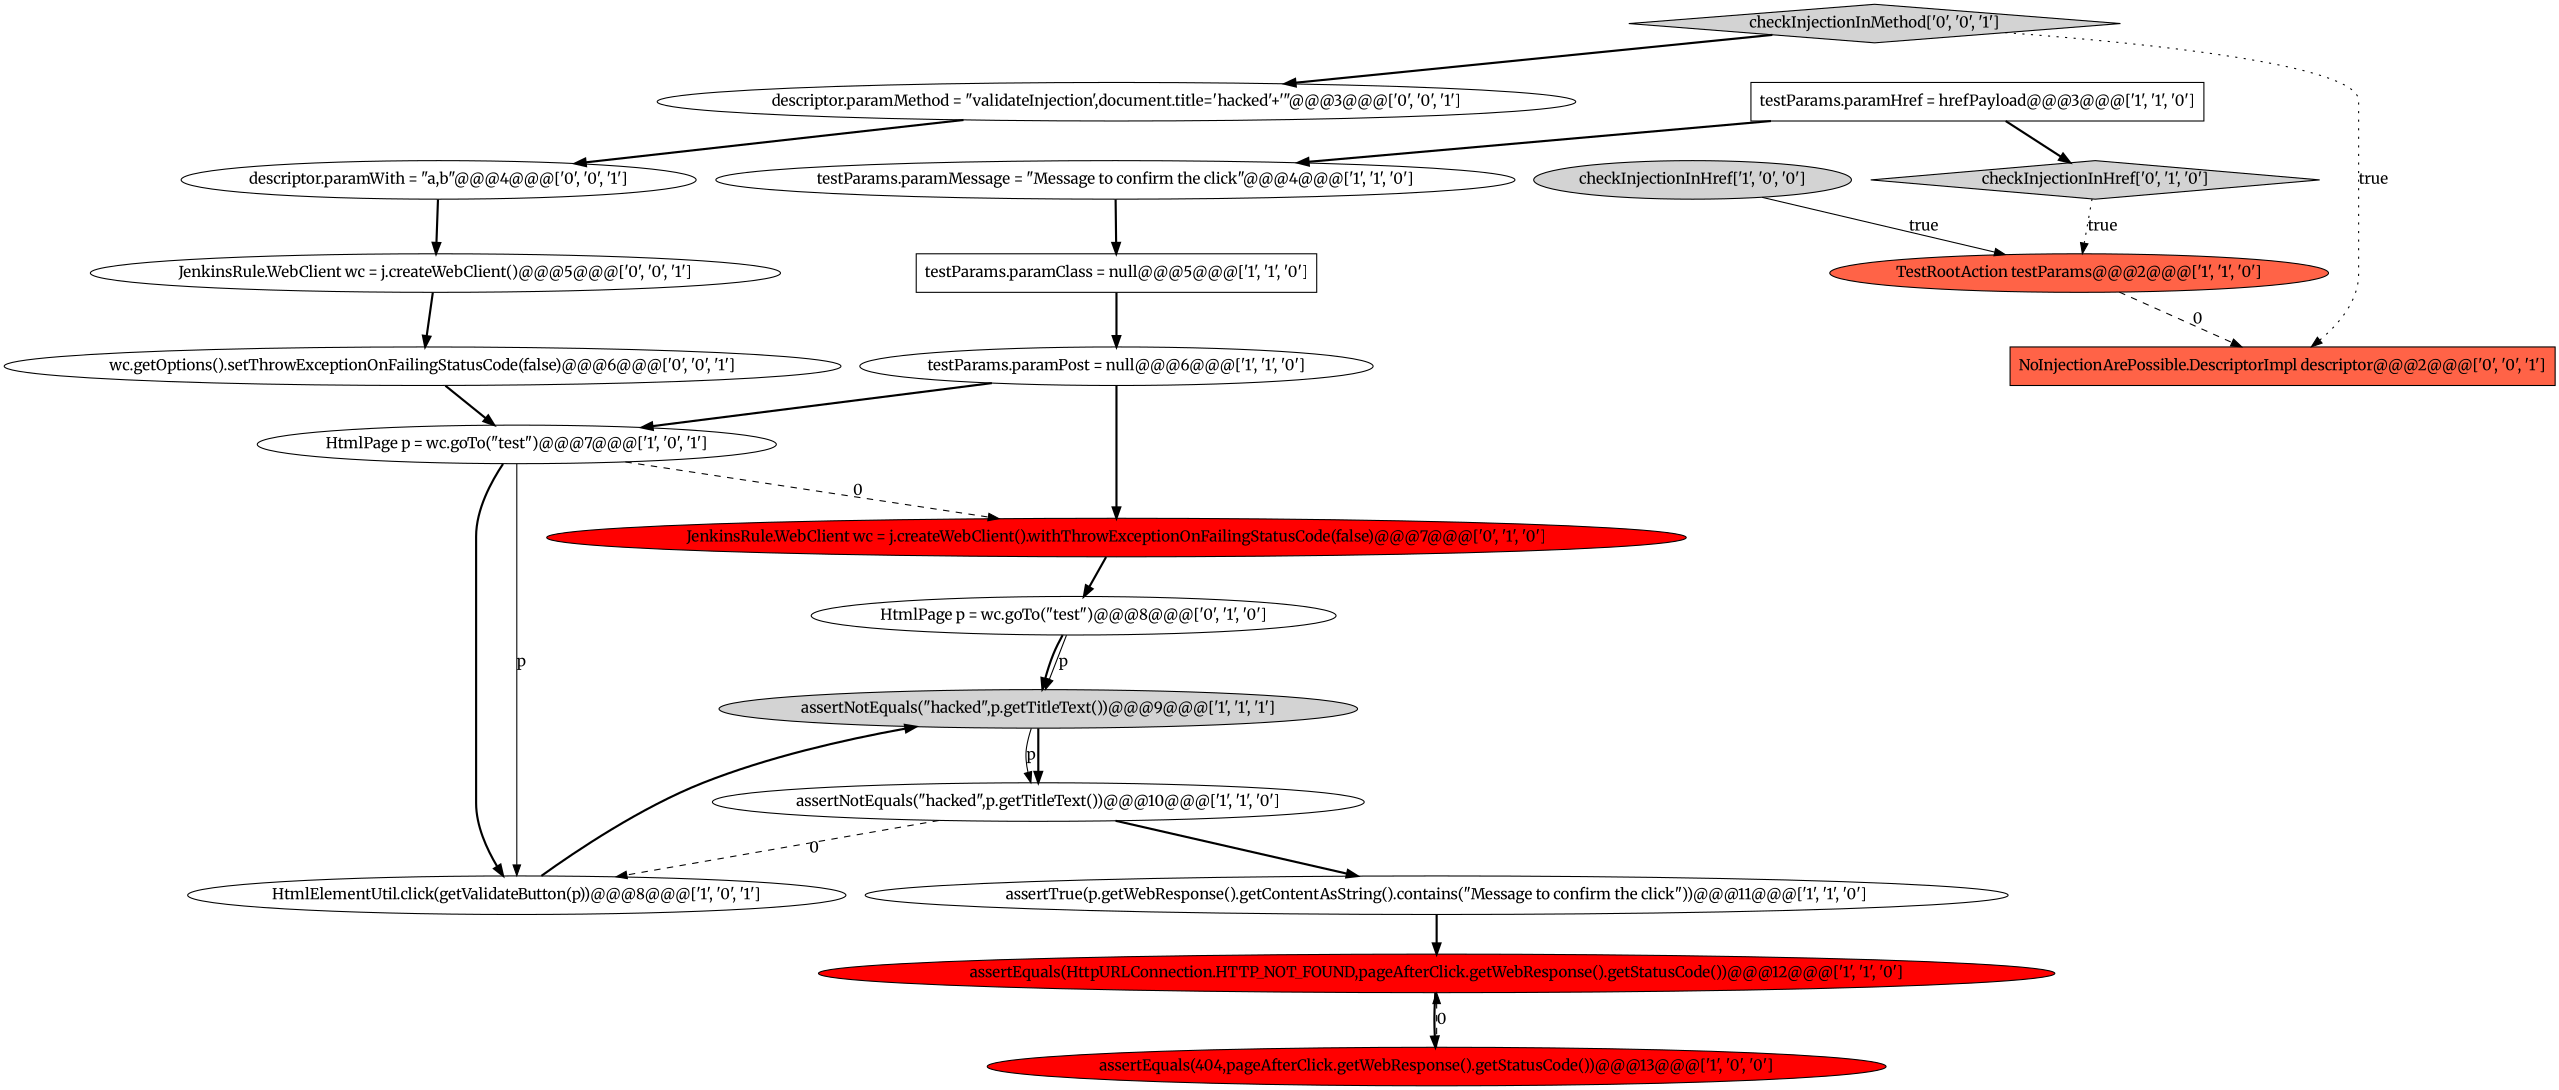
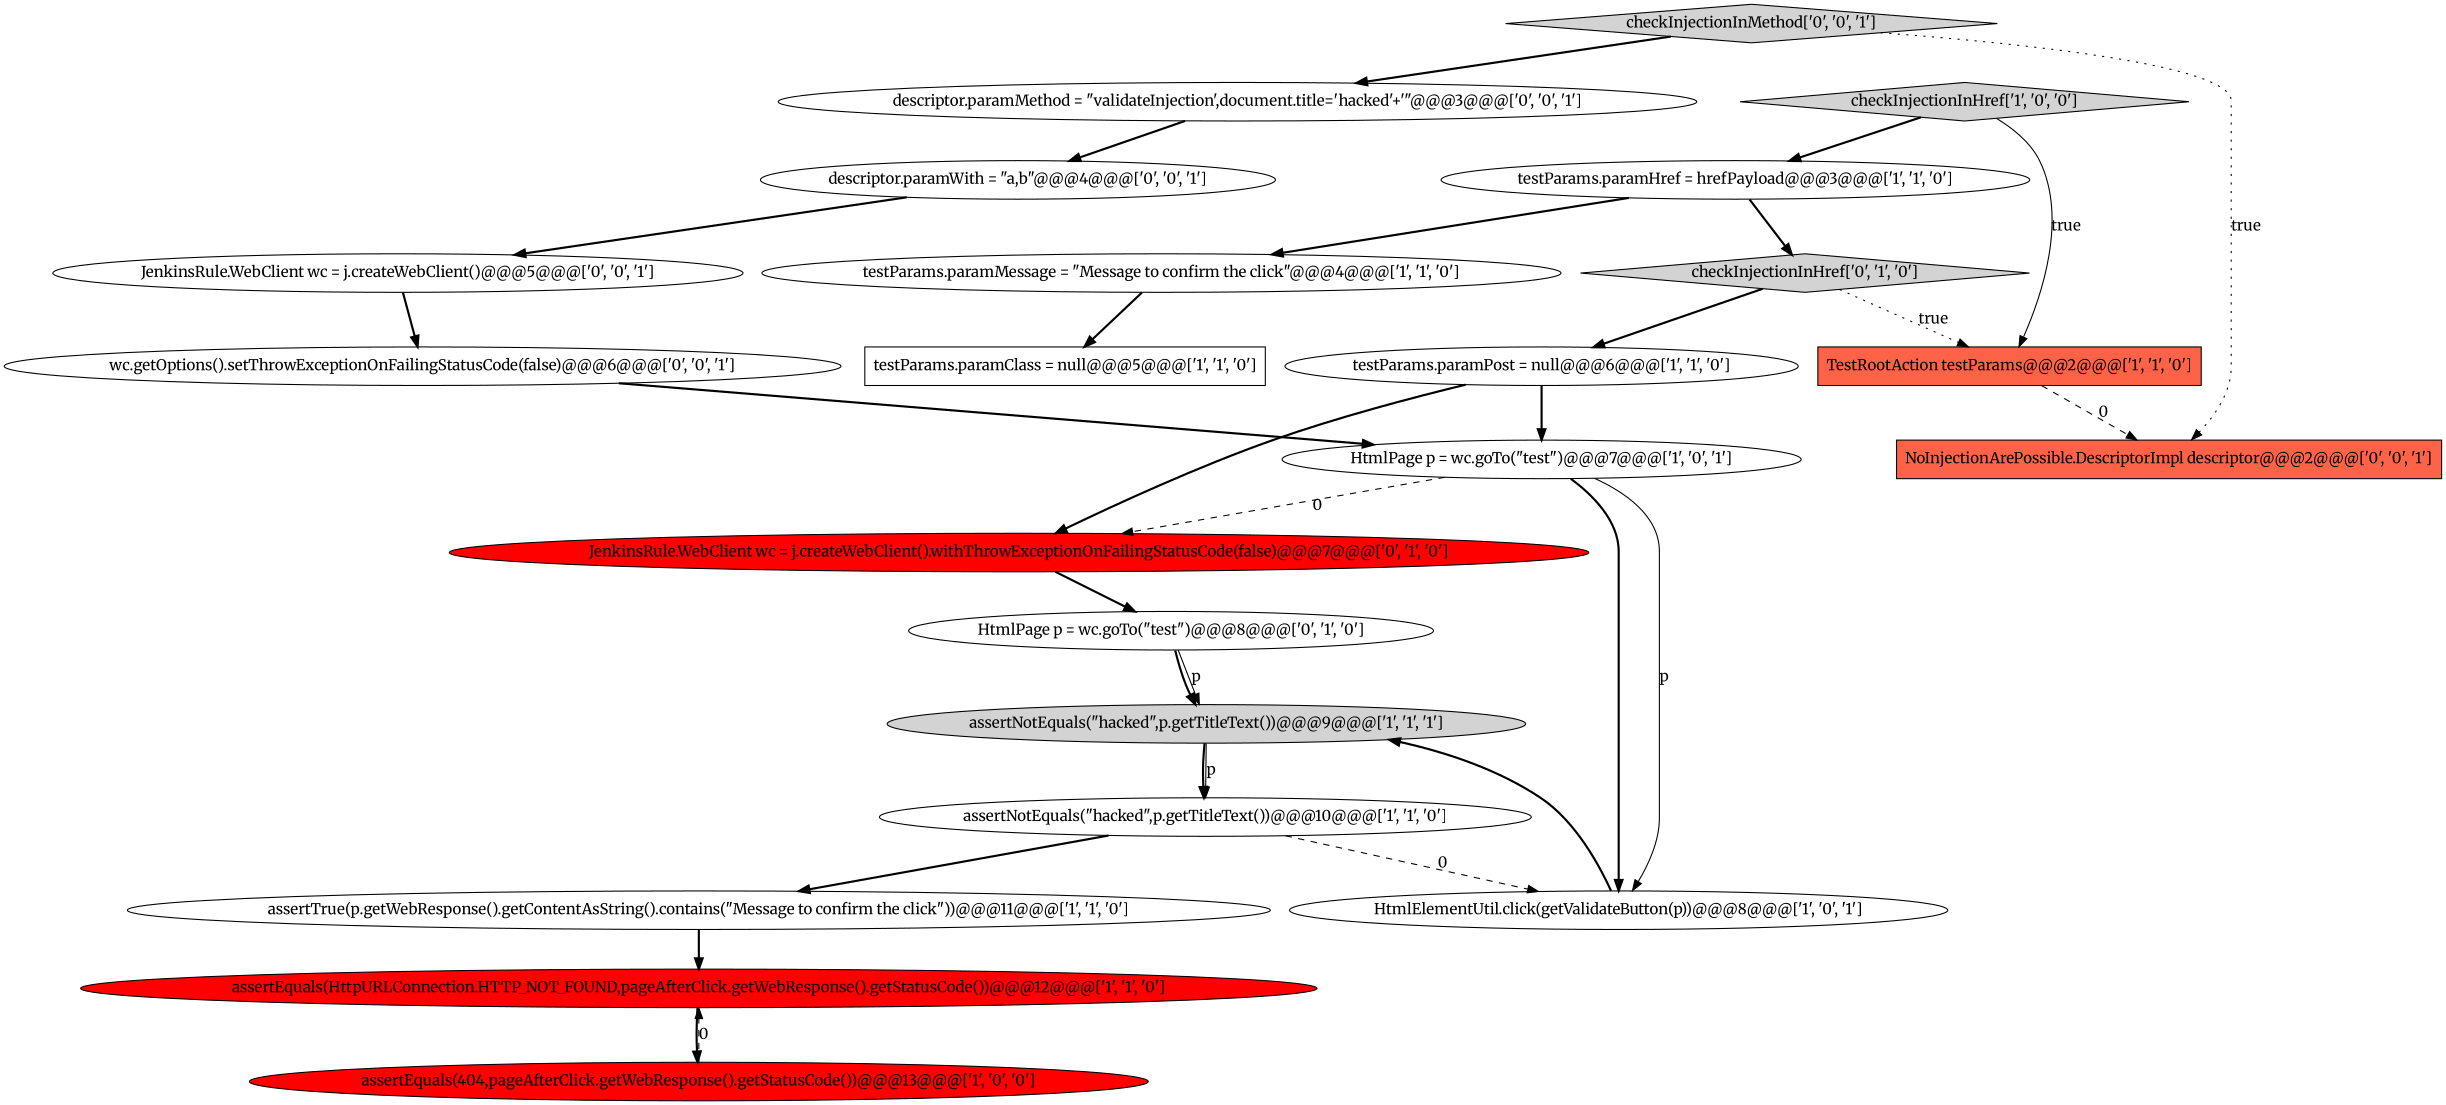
(1977, 102) -> (1735, 180)
none -> (1861, 137)
(1693, 180) -> (1965, 102)
(2079, 273) -> (2010, 366)
(1116, 314) -> (1683, 316)
